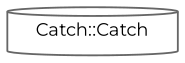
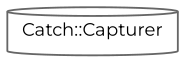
(93, 31) -> (93, 31)
